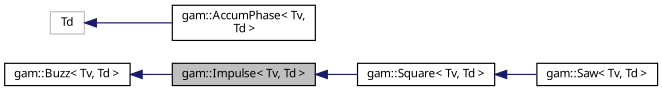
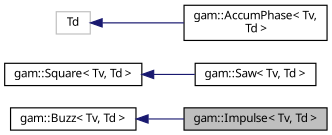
(342, 74) -> none
